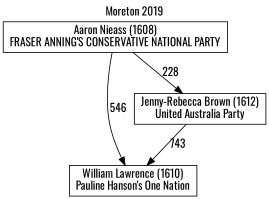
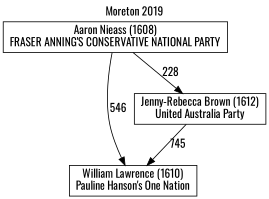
(178, 145) -> (178, 145)
